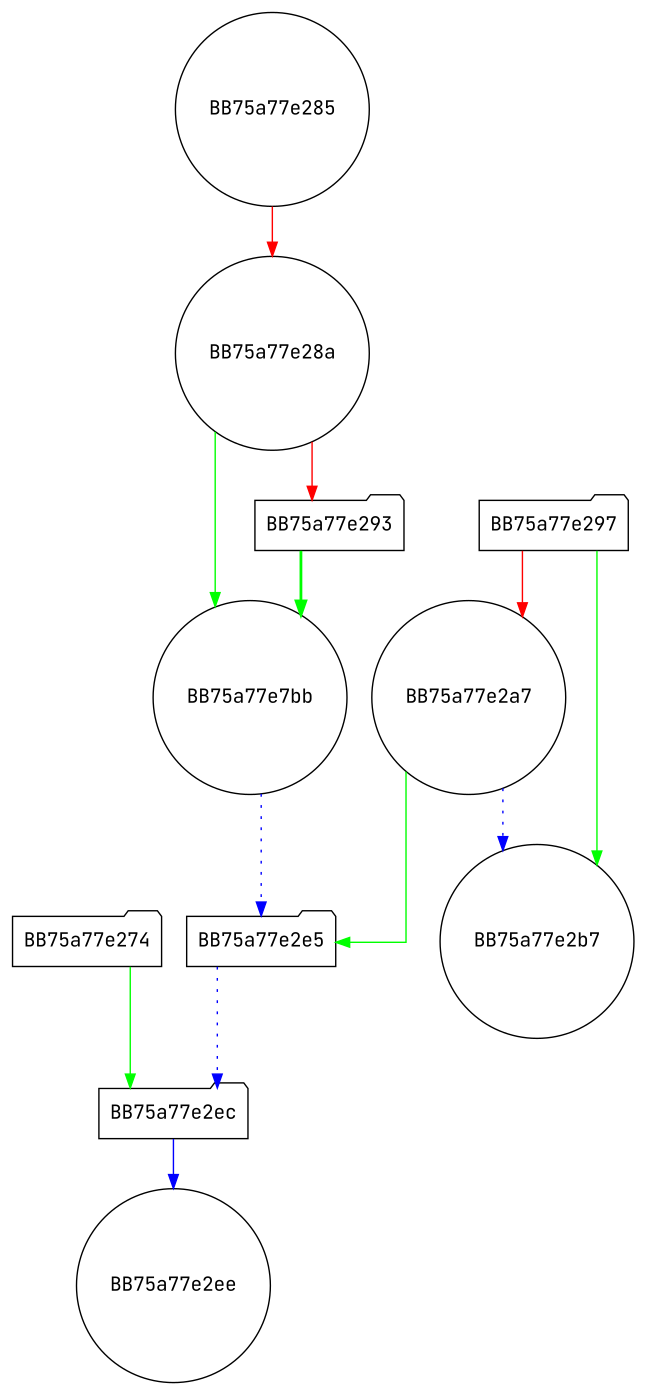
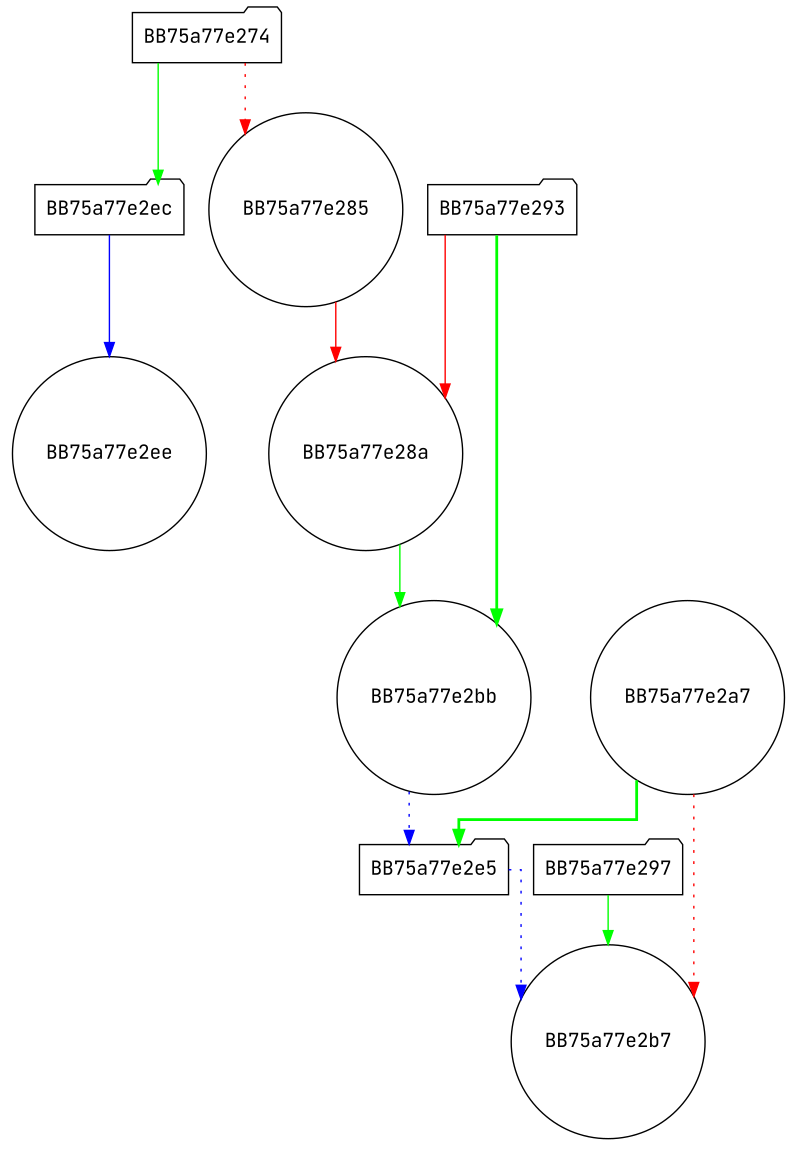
none -> (245, 91)
(312, 464) -> (445, 309)
(522, 577) -> none
(250, 698) -> (434, 698)
(503, 812) -> (694, 888)
(406, 885) -> (562, 820)
(217, 1020) -> (521, 921)
